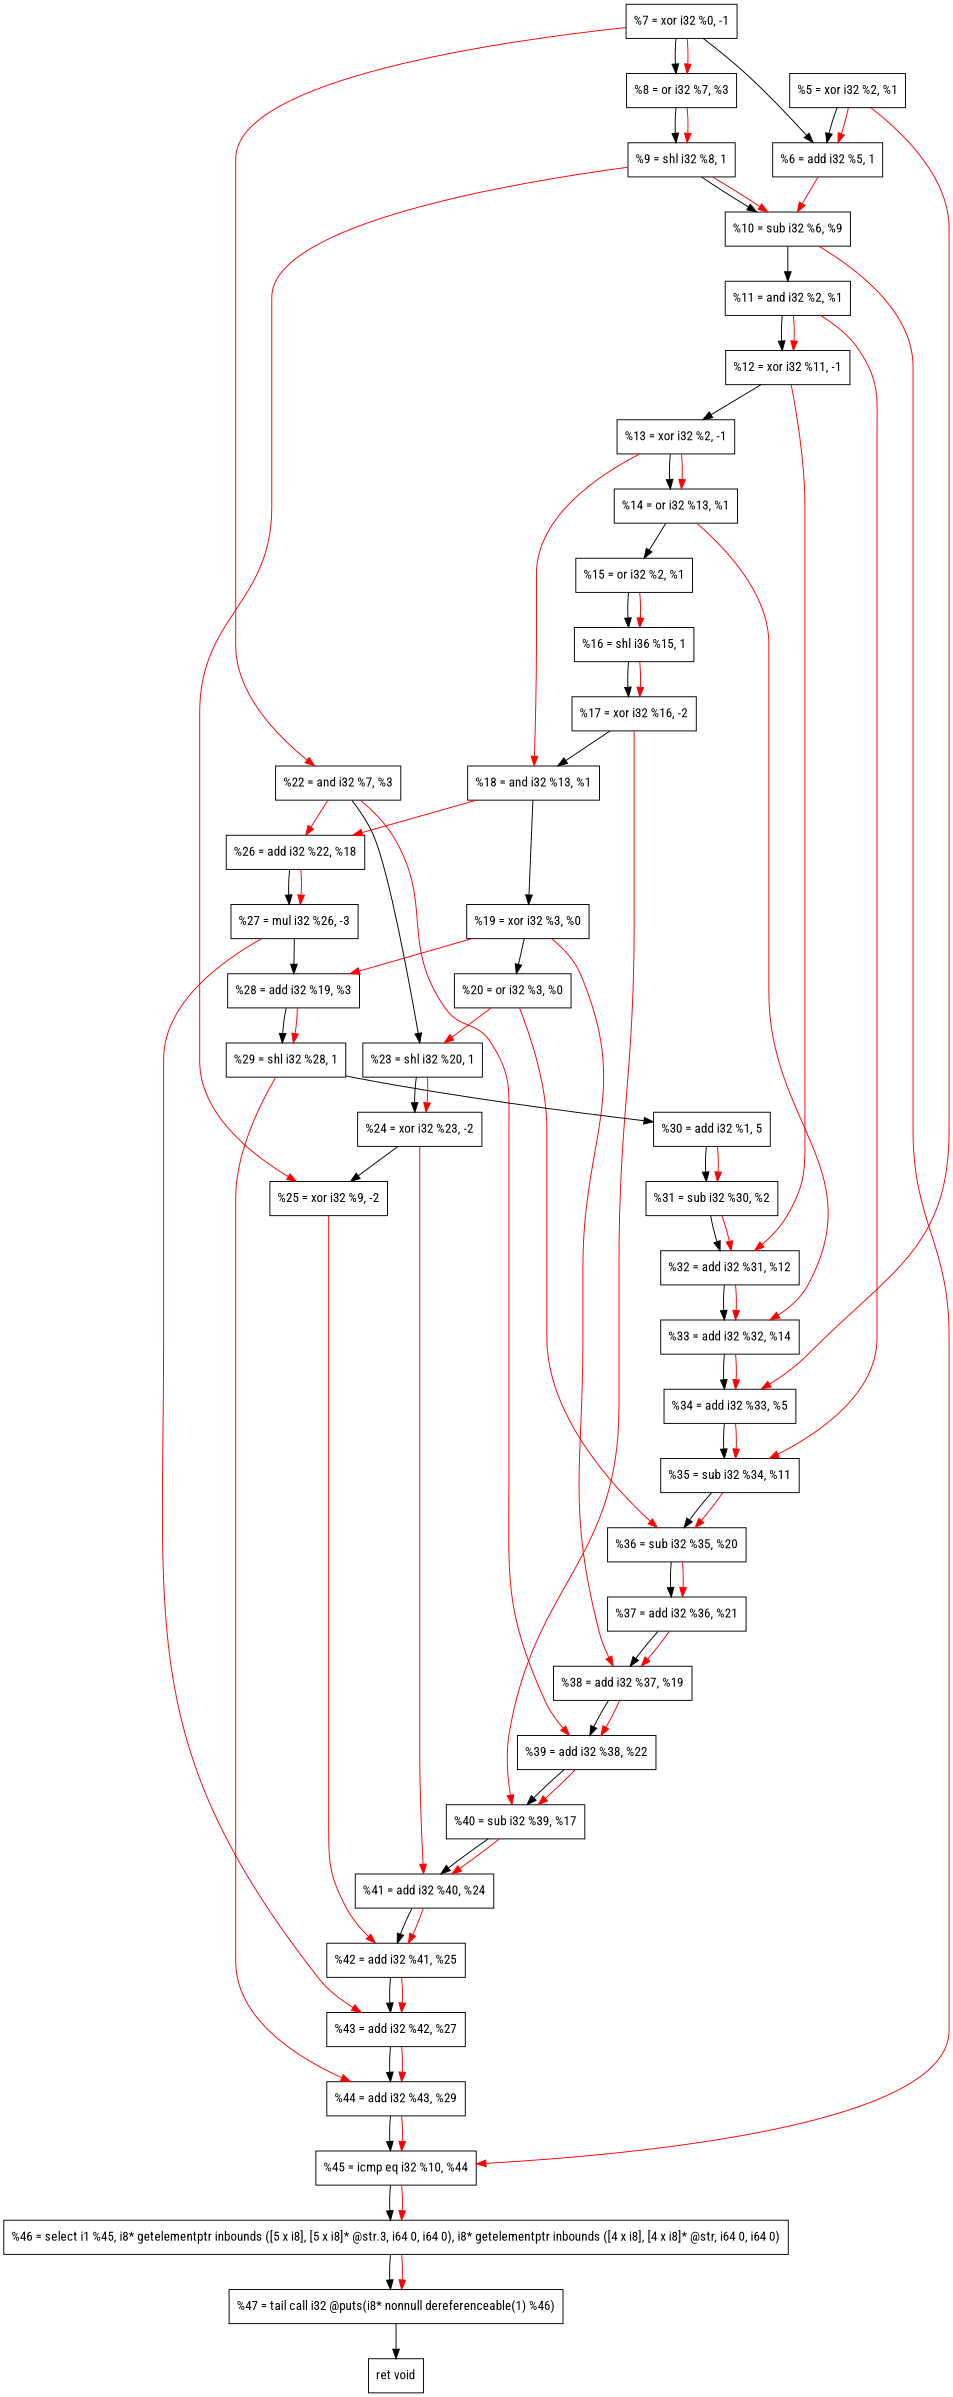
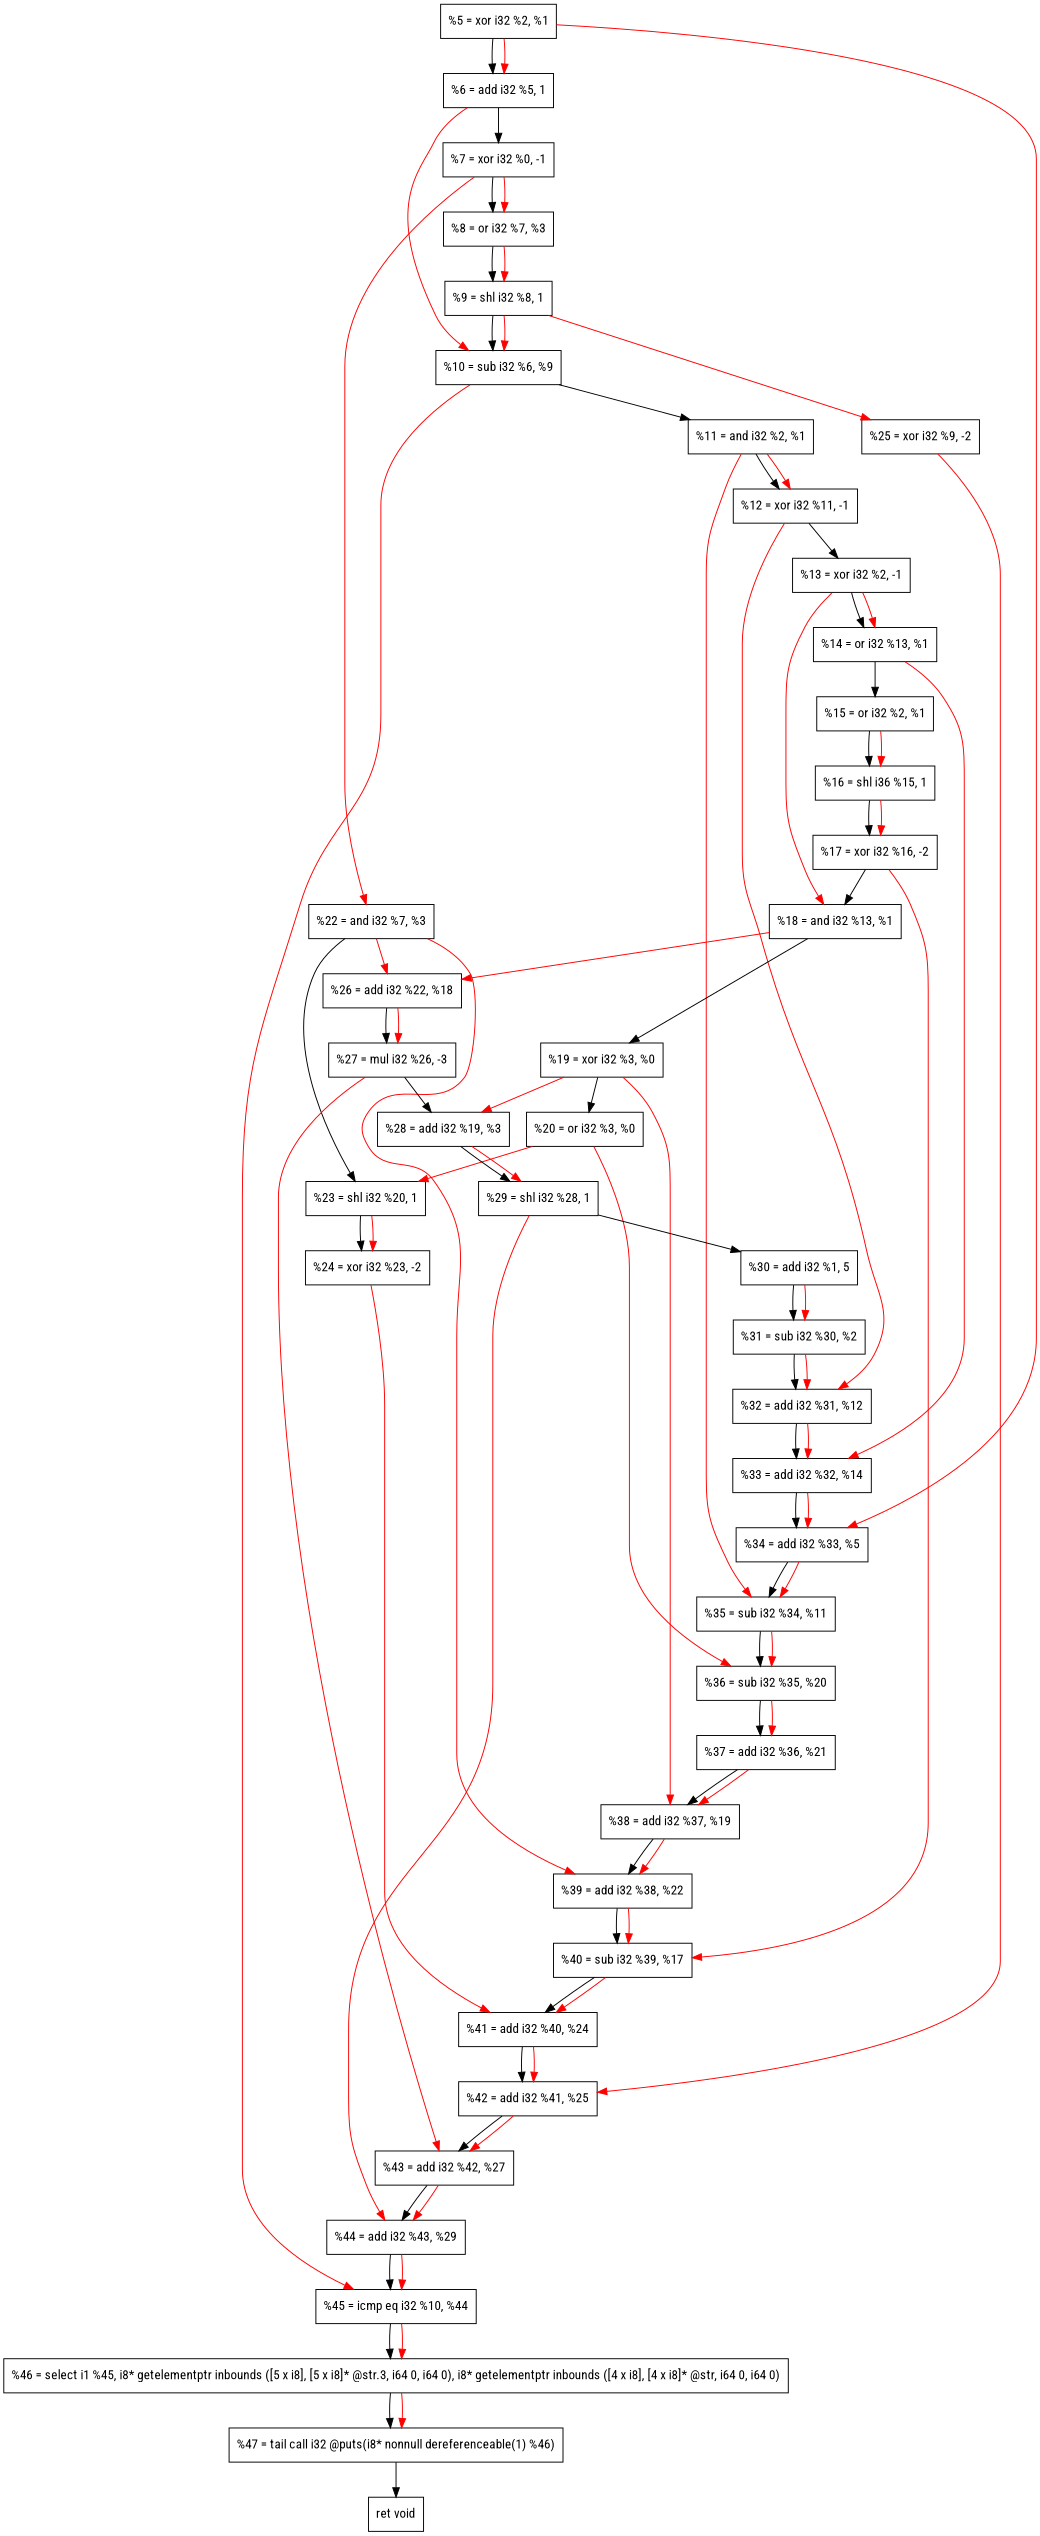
(757, 84) -> (498, 121)
(378, 1161) -> none
